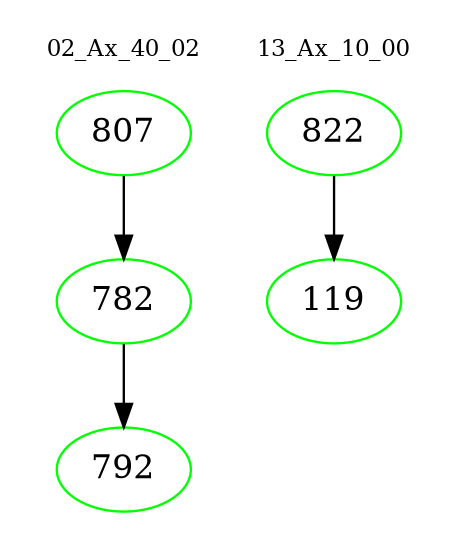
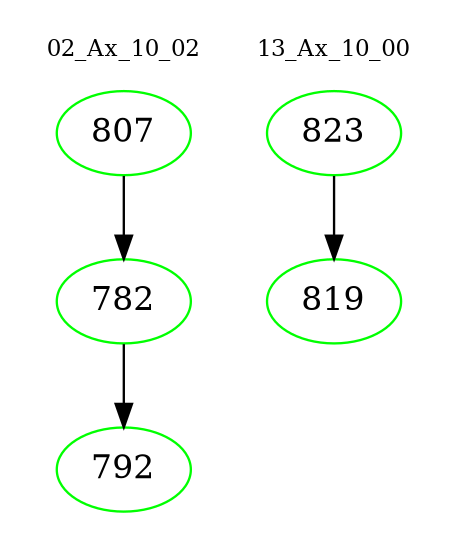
(124, 50) -> (124, 50)
(334, 133) -> (334, 133)
(334, 301) -> (334, 301)
